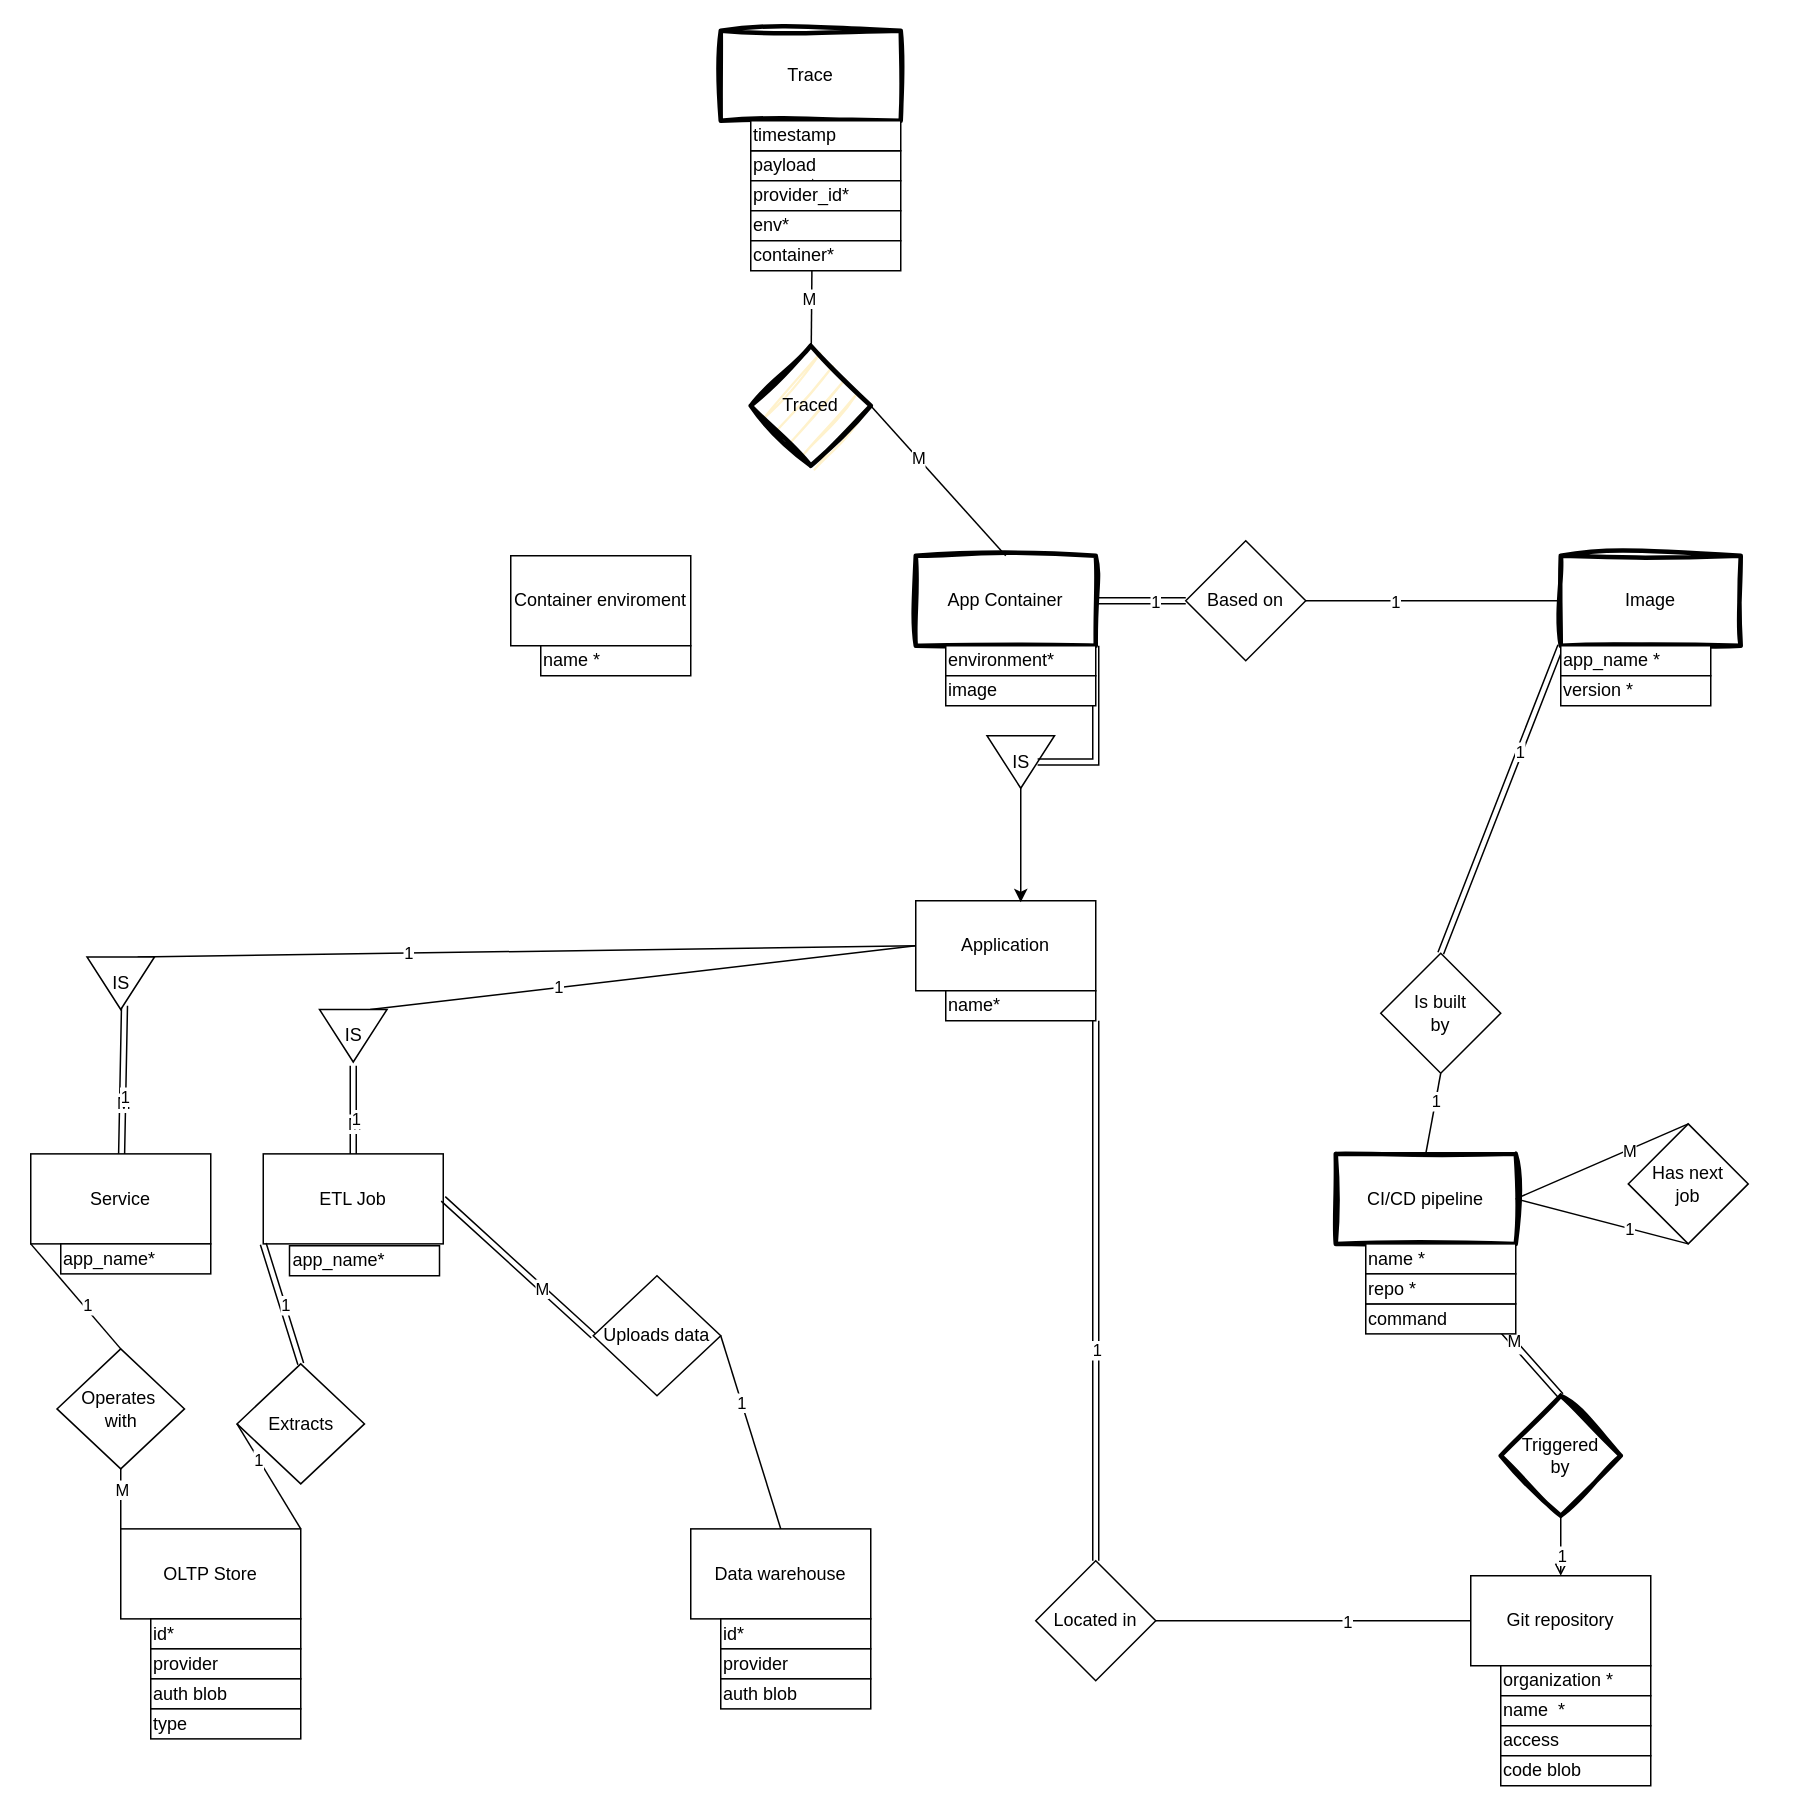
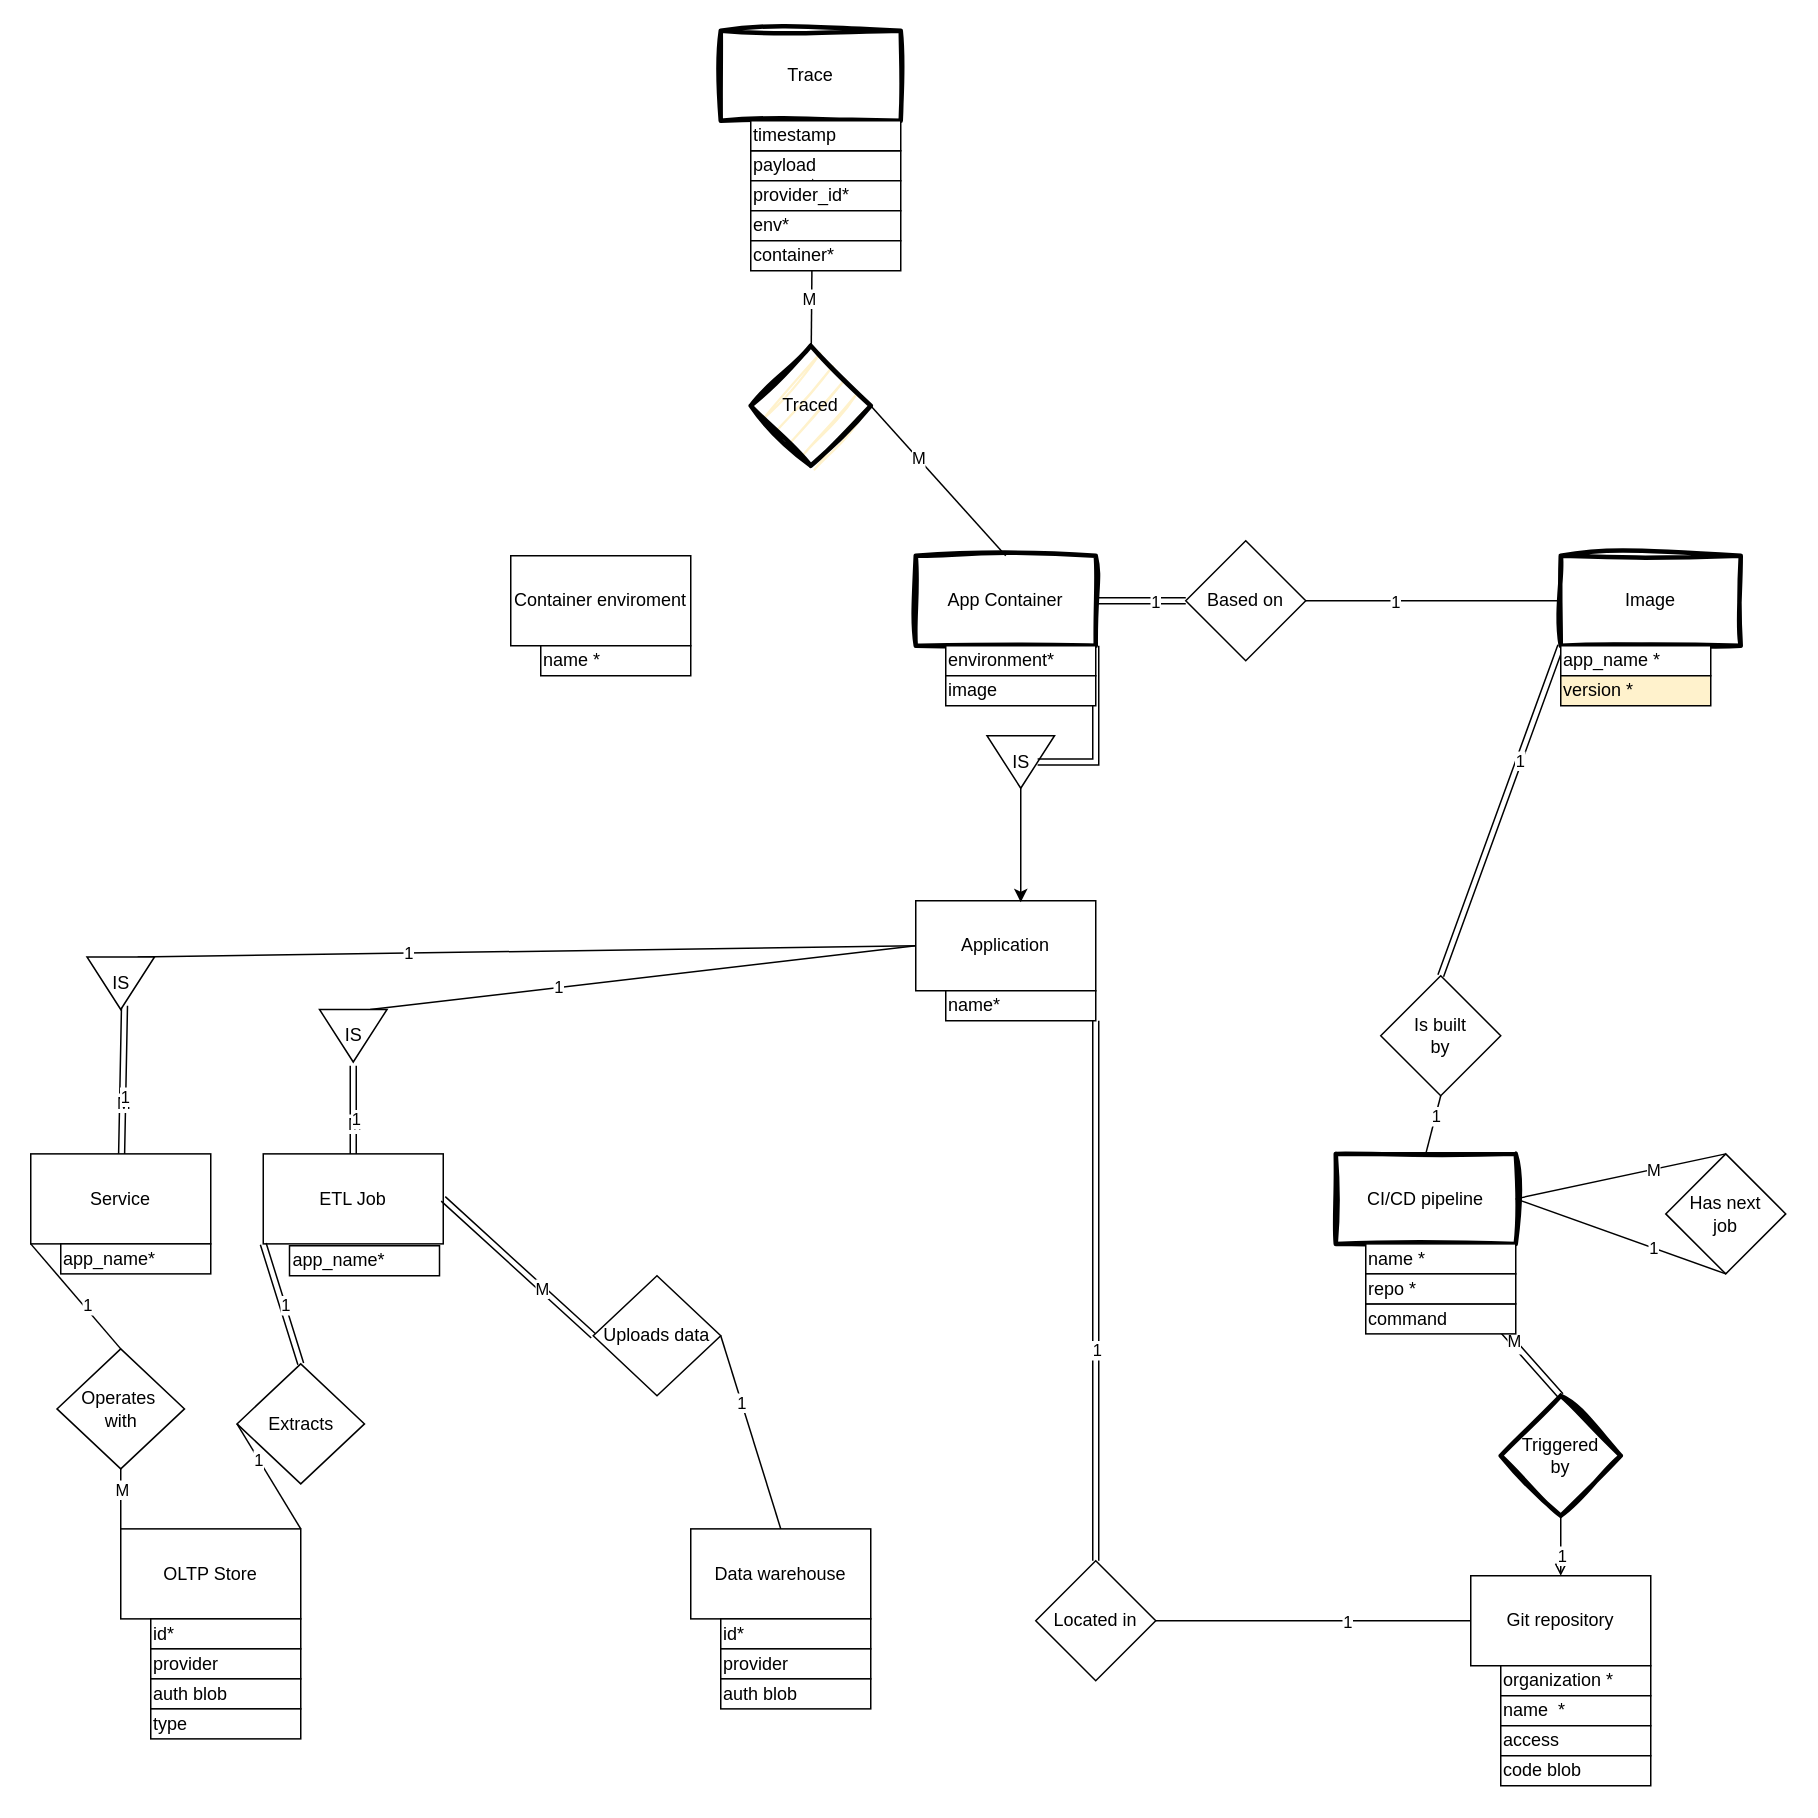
(1636, 691) -> (1636, 691)
(1441, 1013) -> (1441, 1036)
(1688, 1184) -> (1726, 1214)
